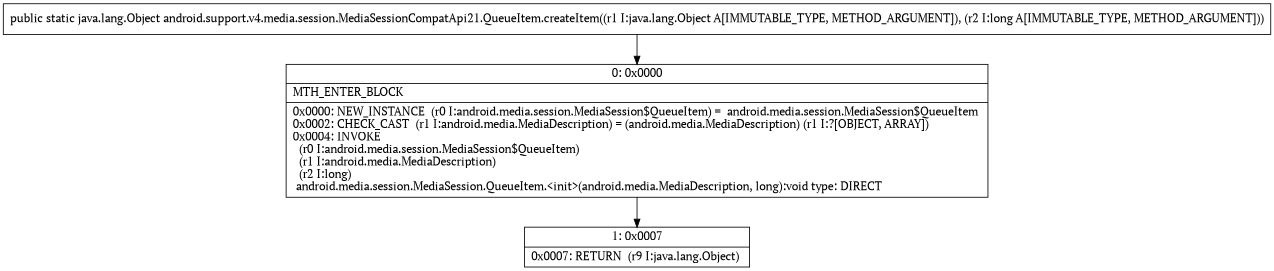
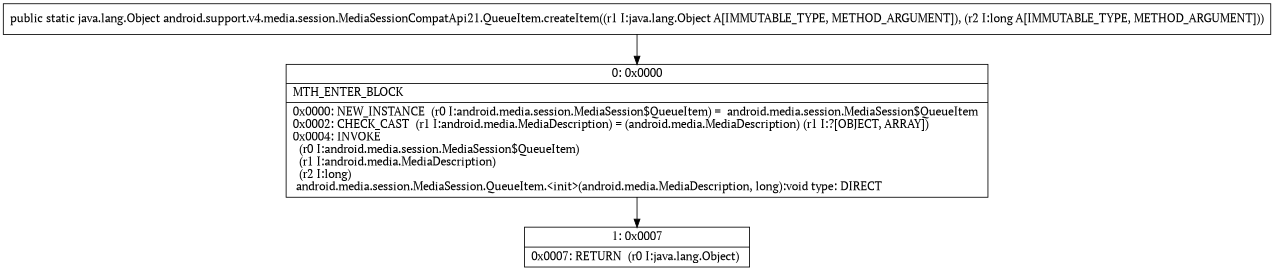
(637, 257) -> (637, 257)
